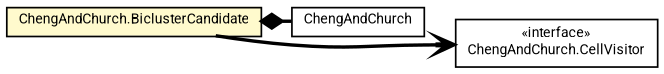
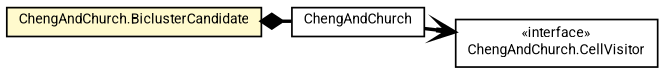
(326, 47) -> (431, 29)
